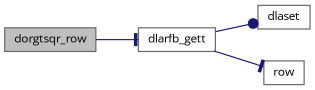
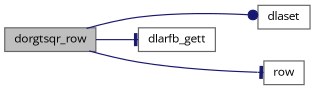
(232, 28) -> (167, 15)
(236, 58) -> (173, 67)
